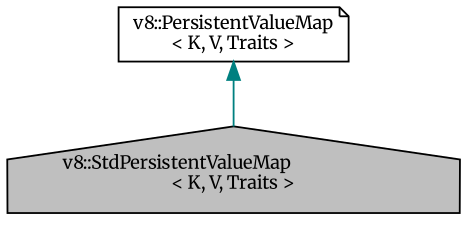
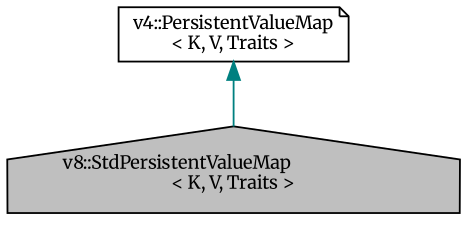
(234, 34) -> (234, 34)
